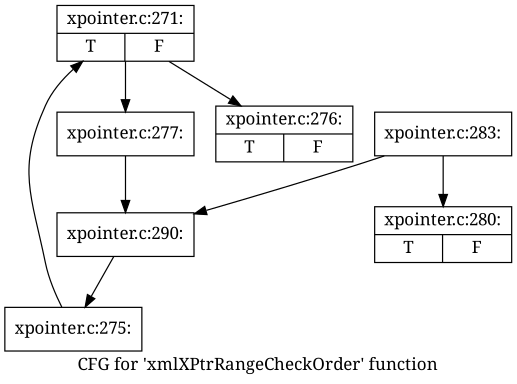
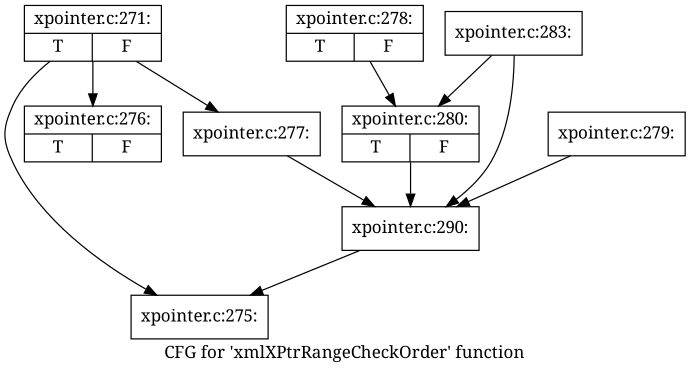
none -> (355, 33)
none -> (617, 134)
none -> (411, 178)
(30, 184) -> (31, 192)
